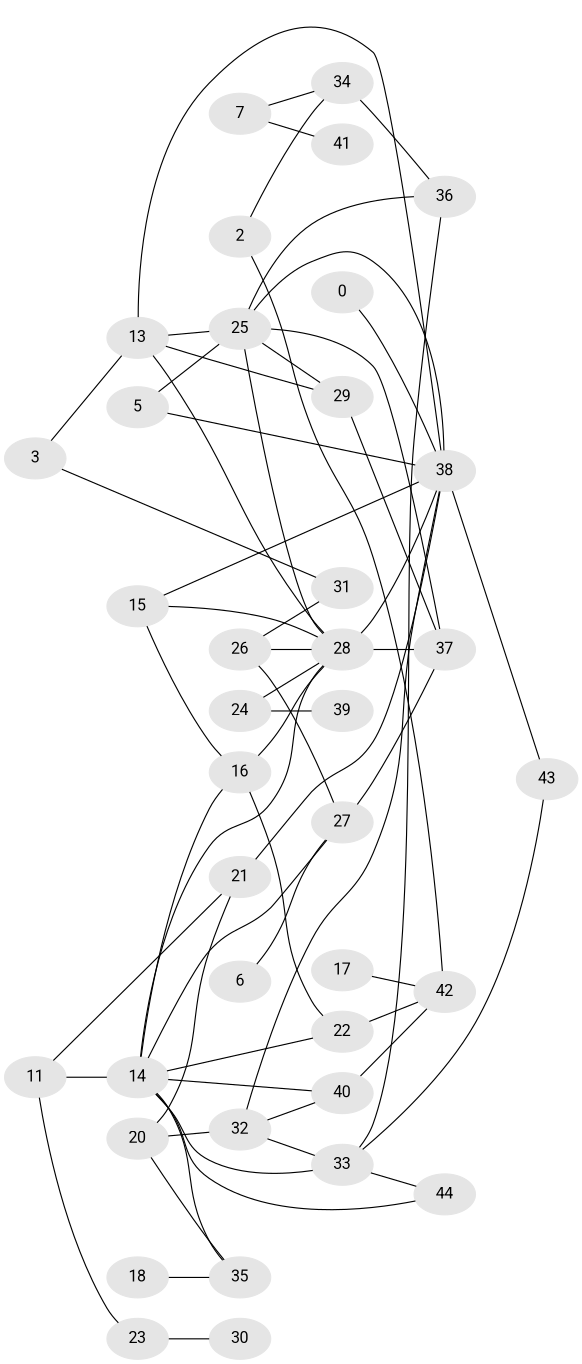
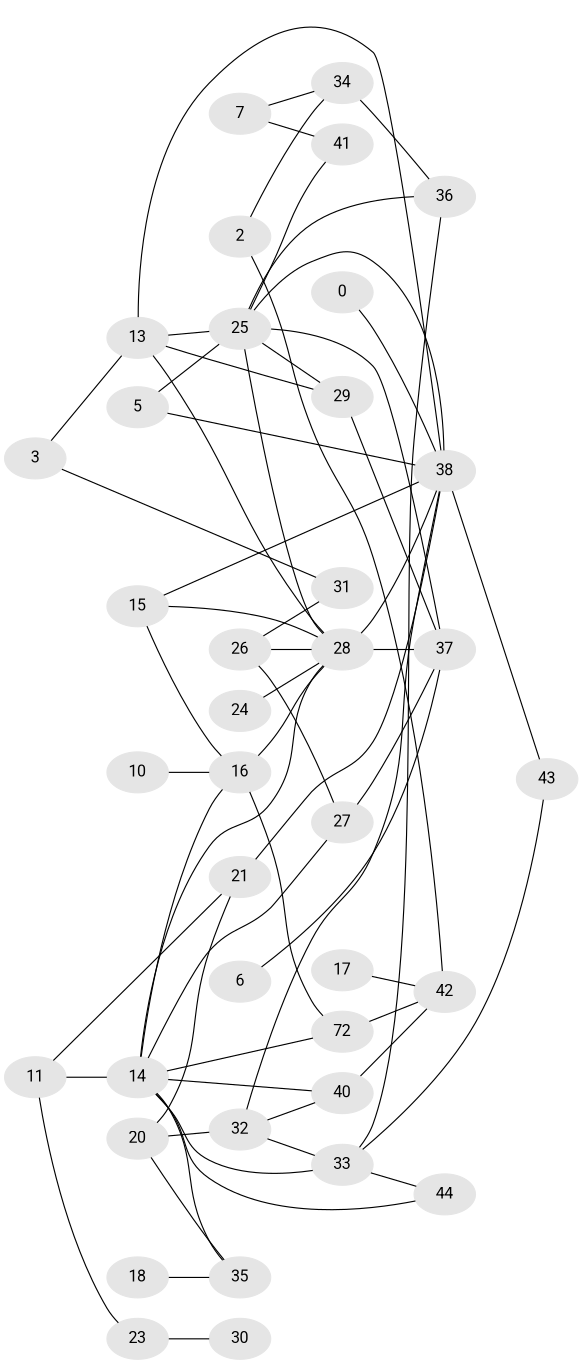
none -> (285, 234)
(342, 711) -> none
none -> (138, 772)
(291, 902) -> (398, 806)
(342, 1032) -> (342, 1032)
